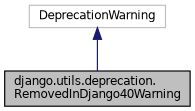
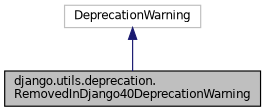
(97, 89) -> (133, 89)
